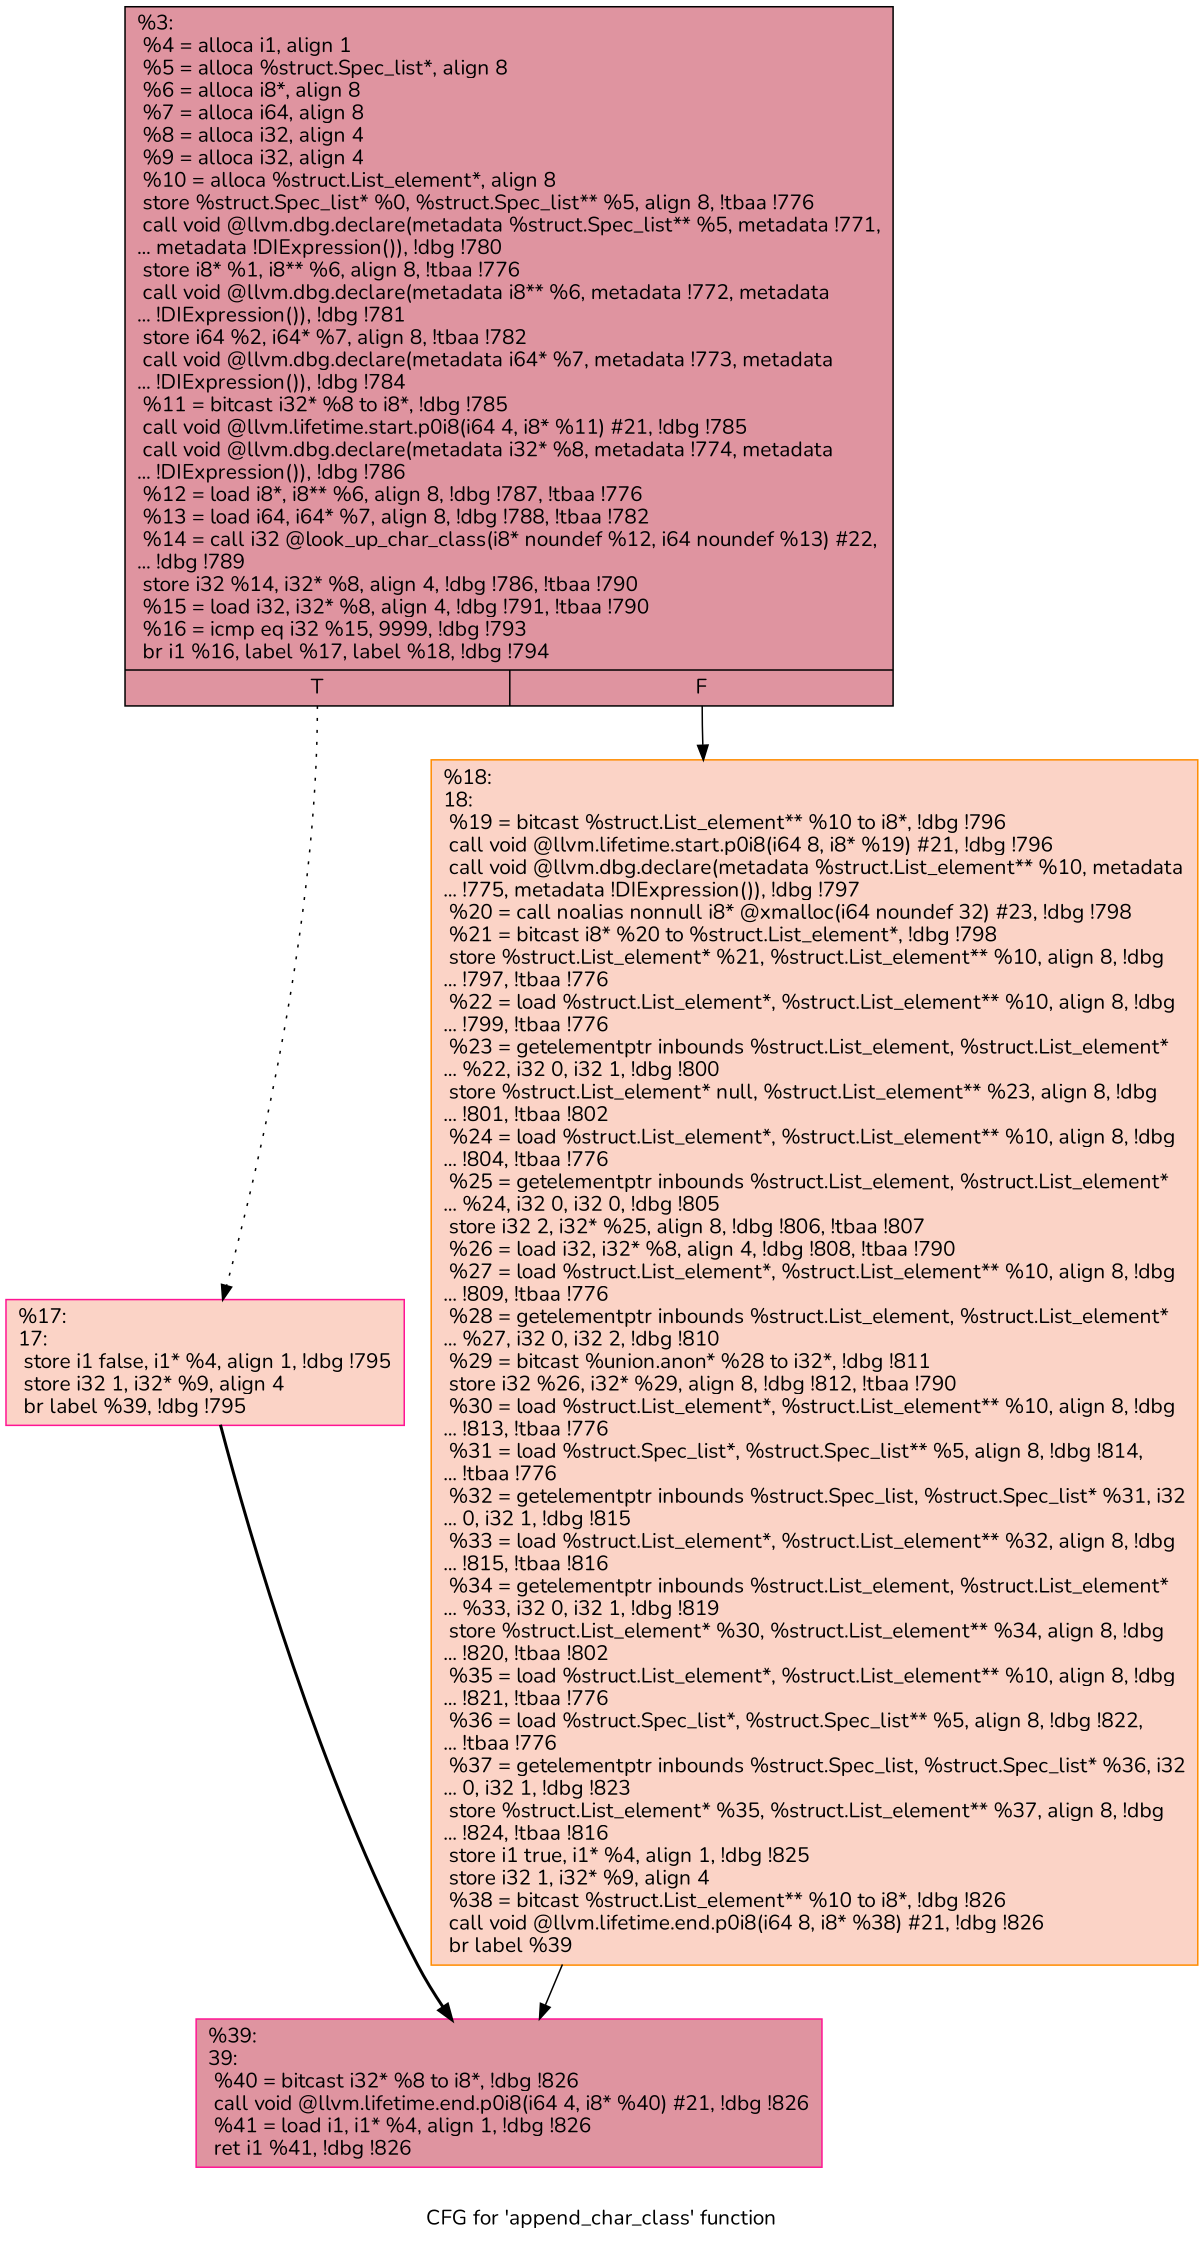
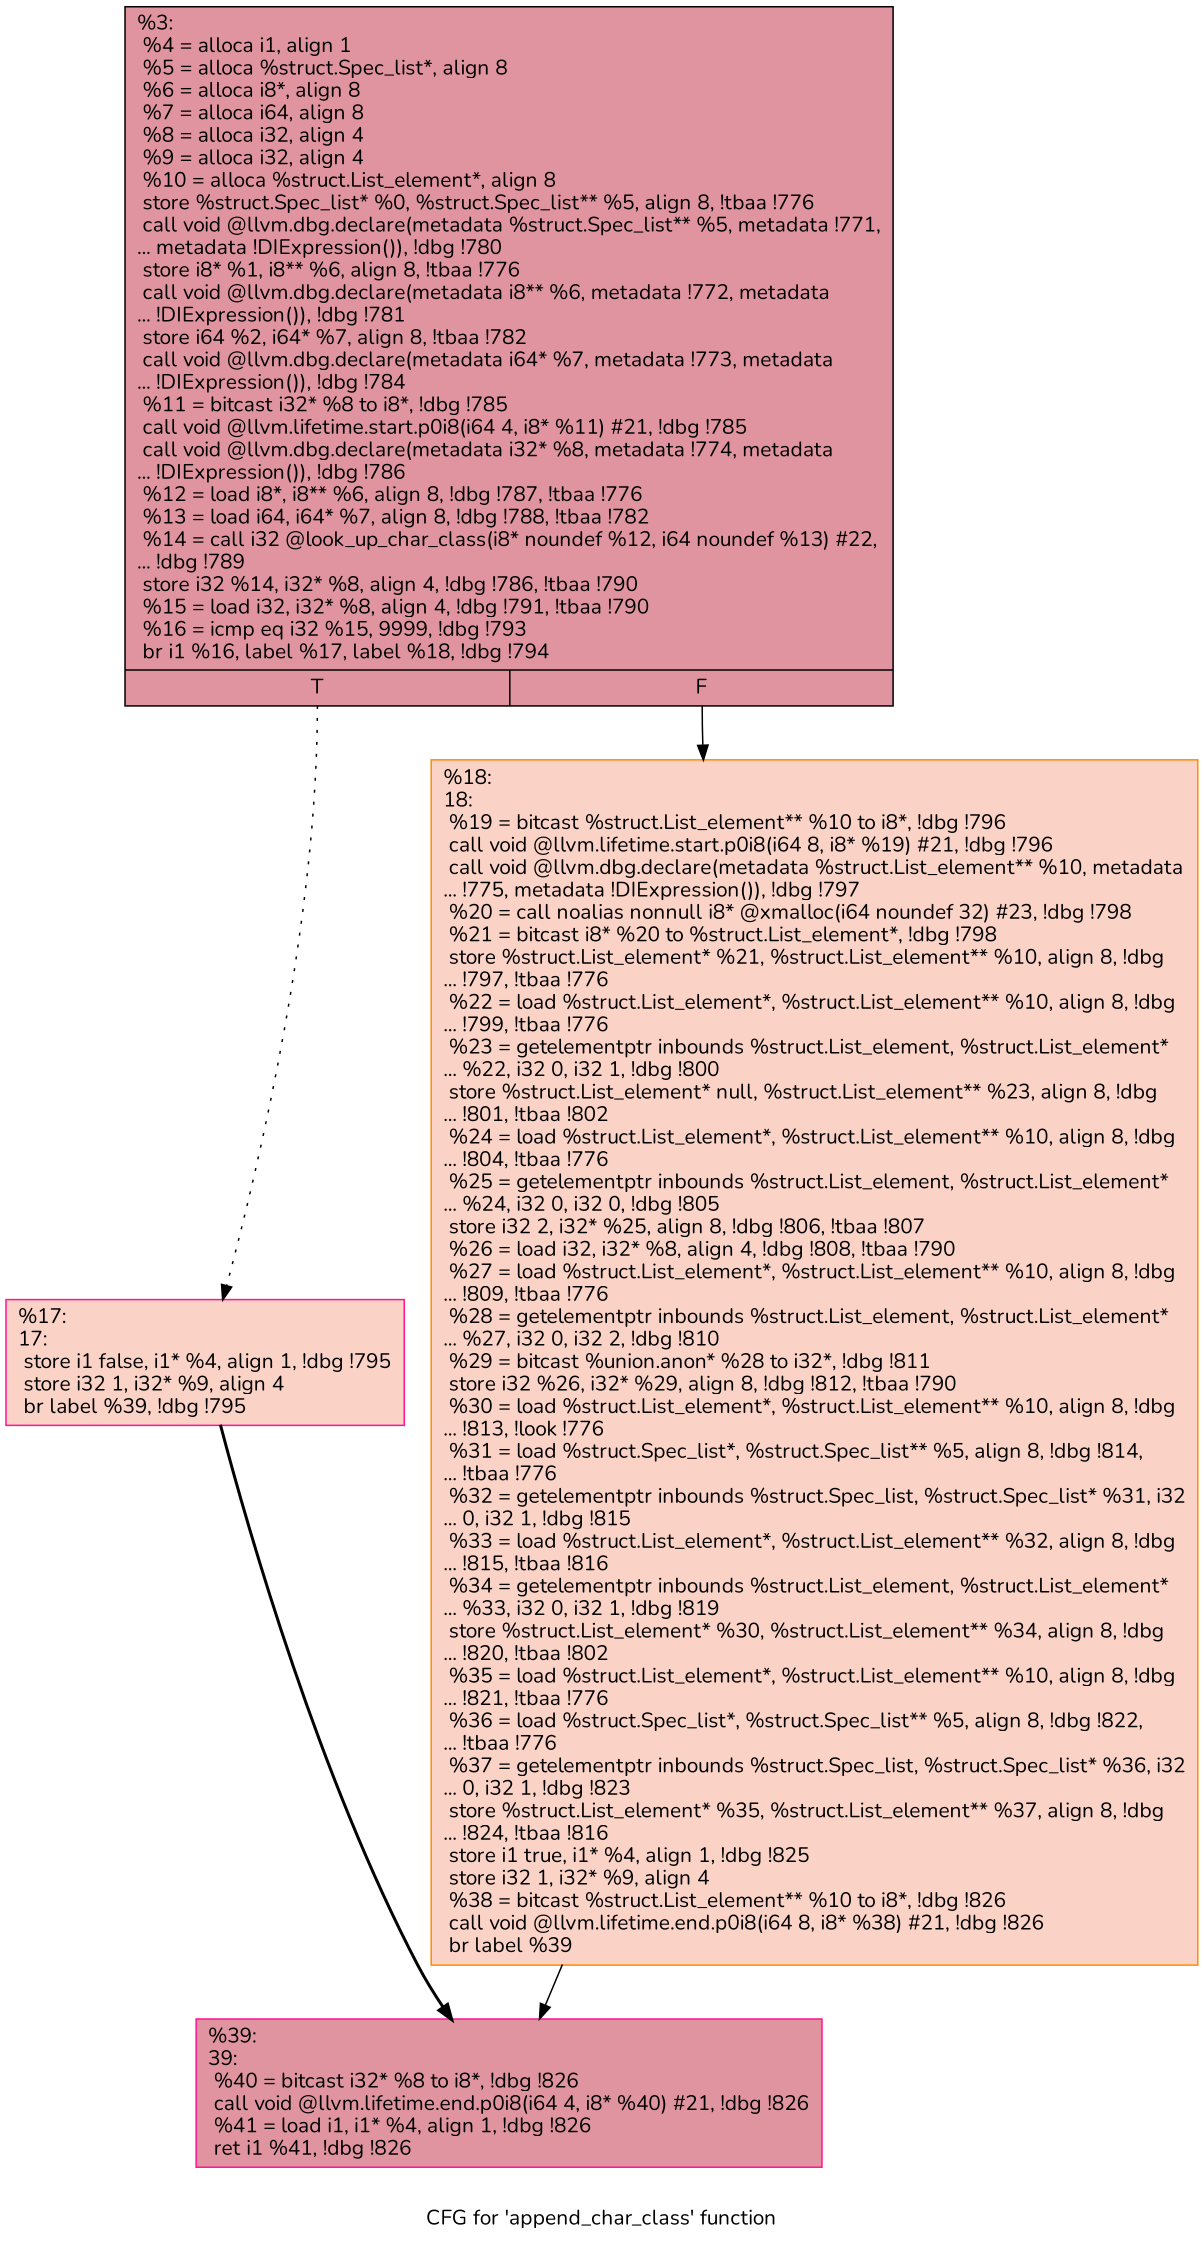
(526, 1429) -> (524, 1429)
